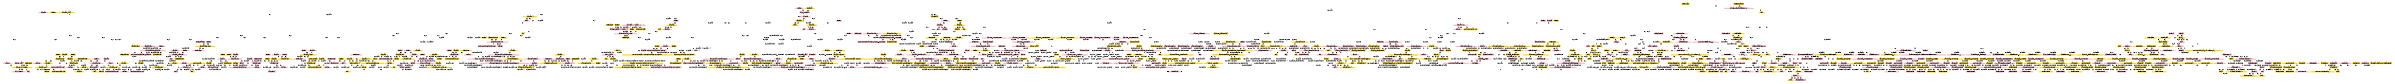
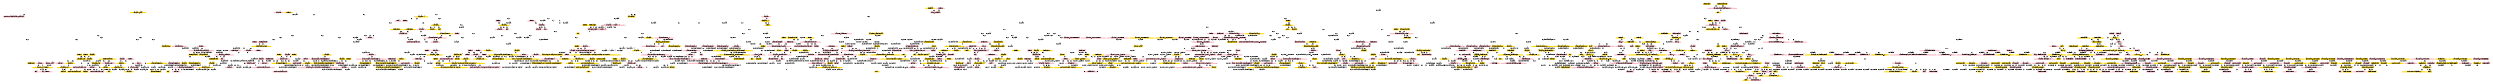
none -> (1651, 42)
(1744, 45) -> (1715, 48)
(1398, 48) -> (758, 44)
(146, 52) -> (73, 13)
none -> (828, 55)
(1641, 55) -> (1714, 55)
